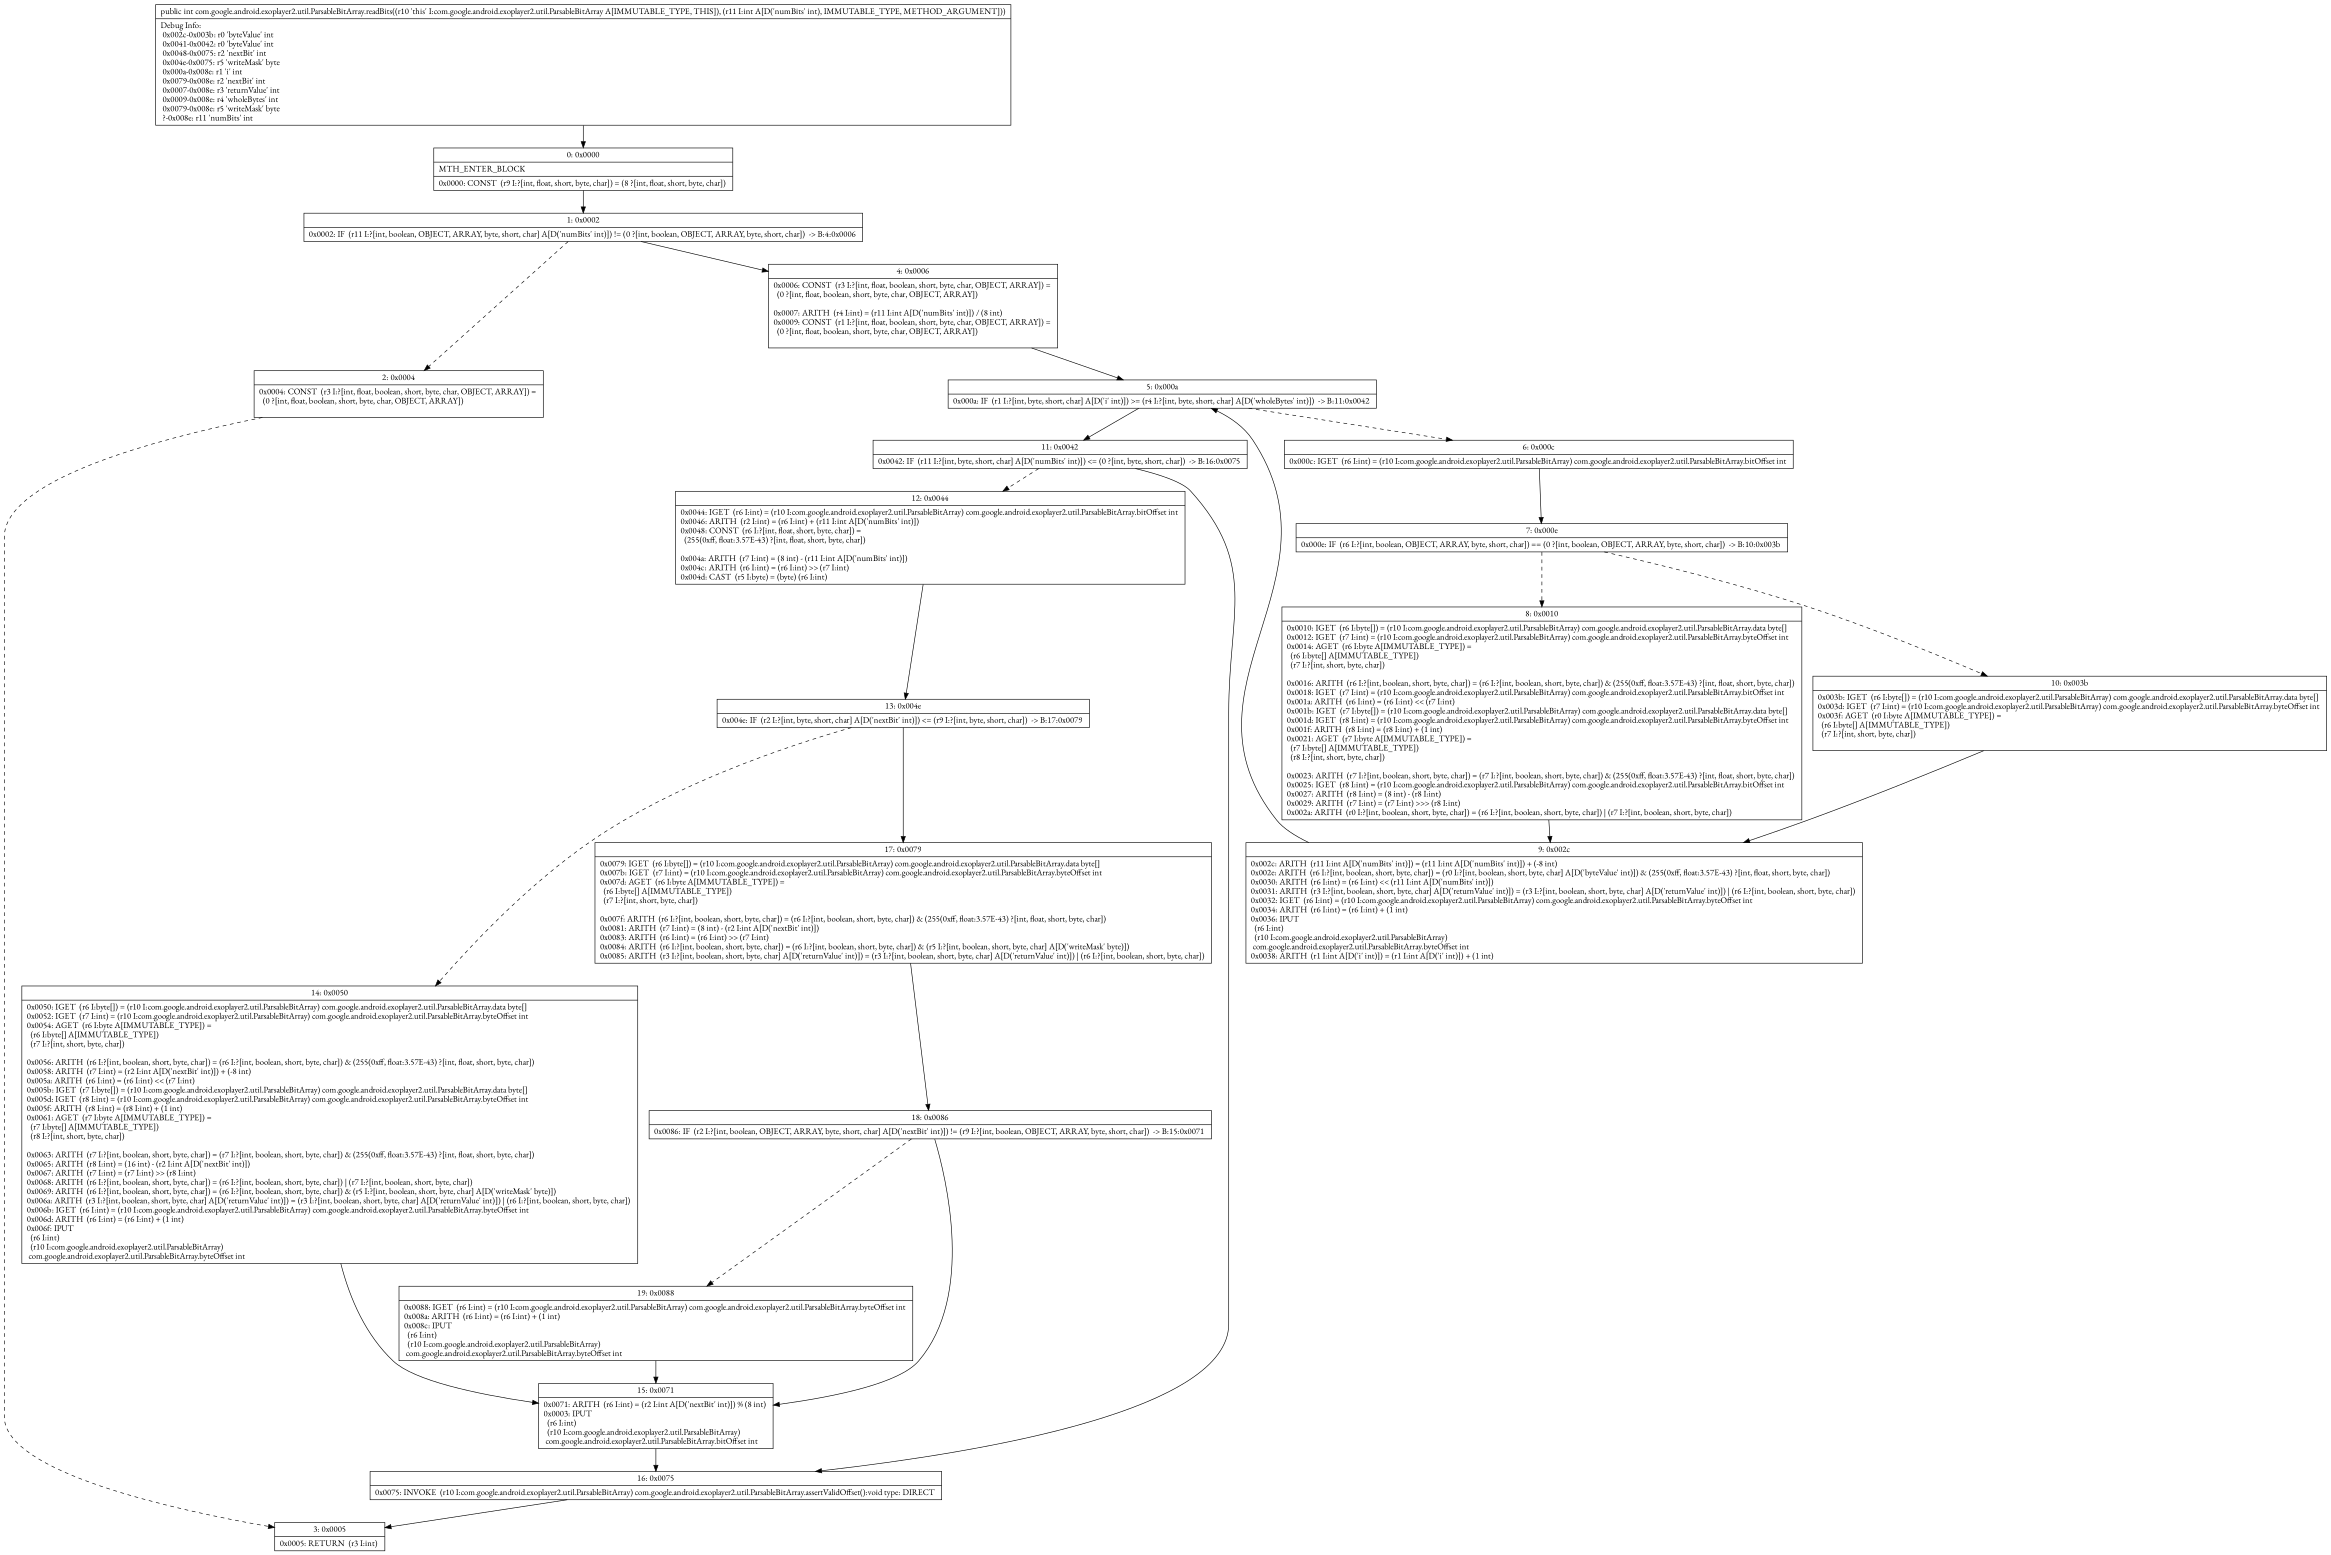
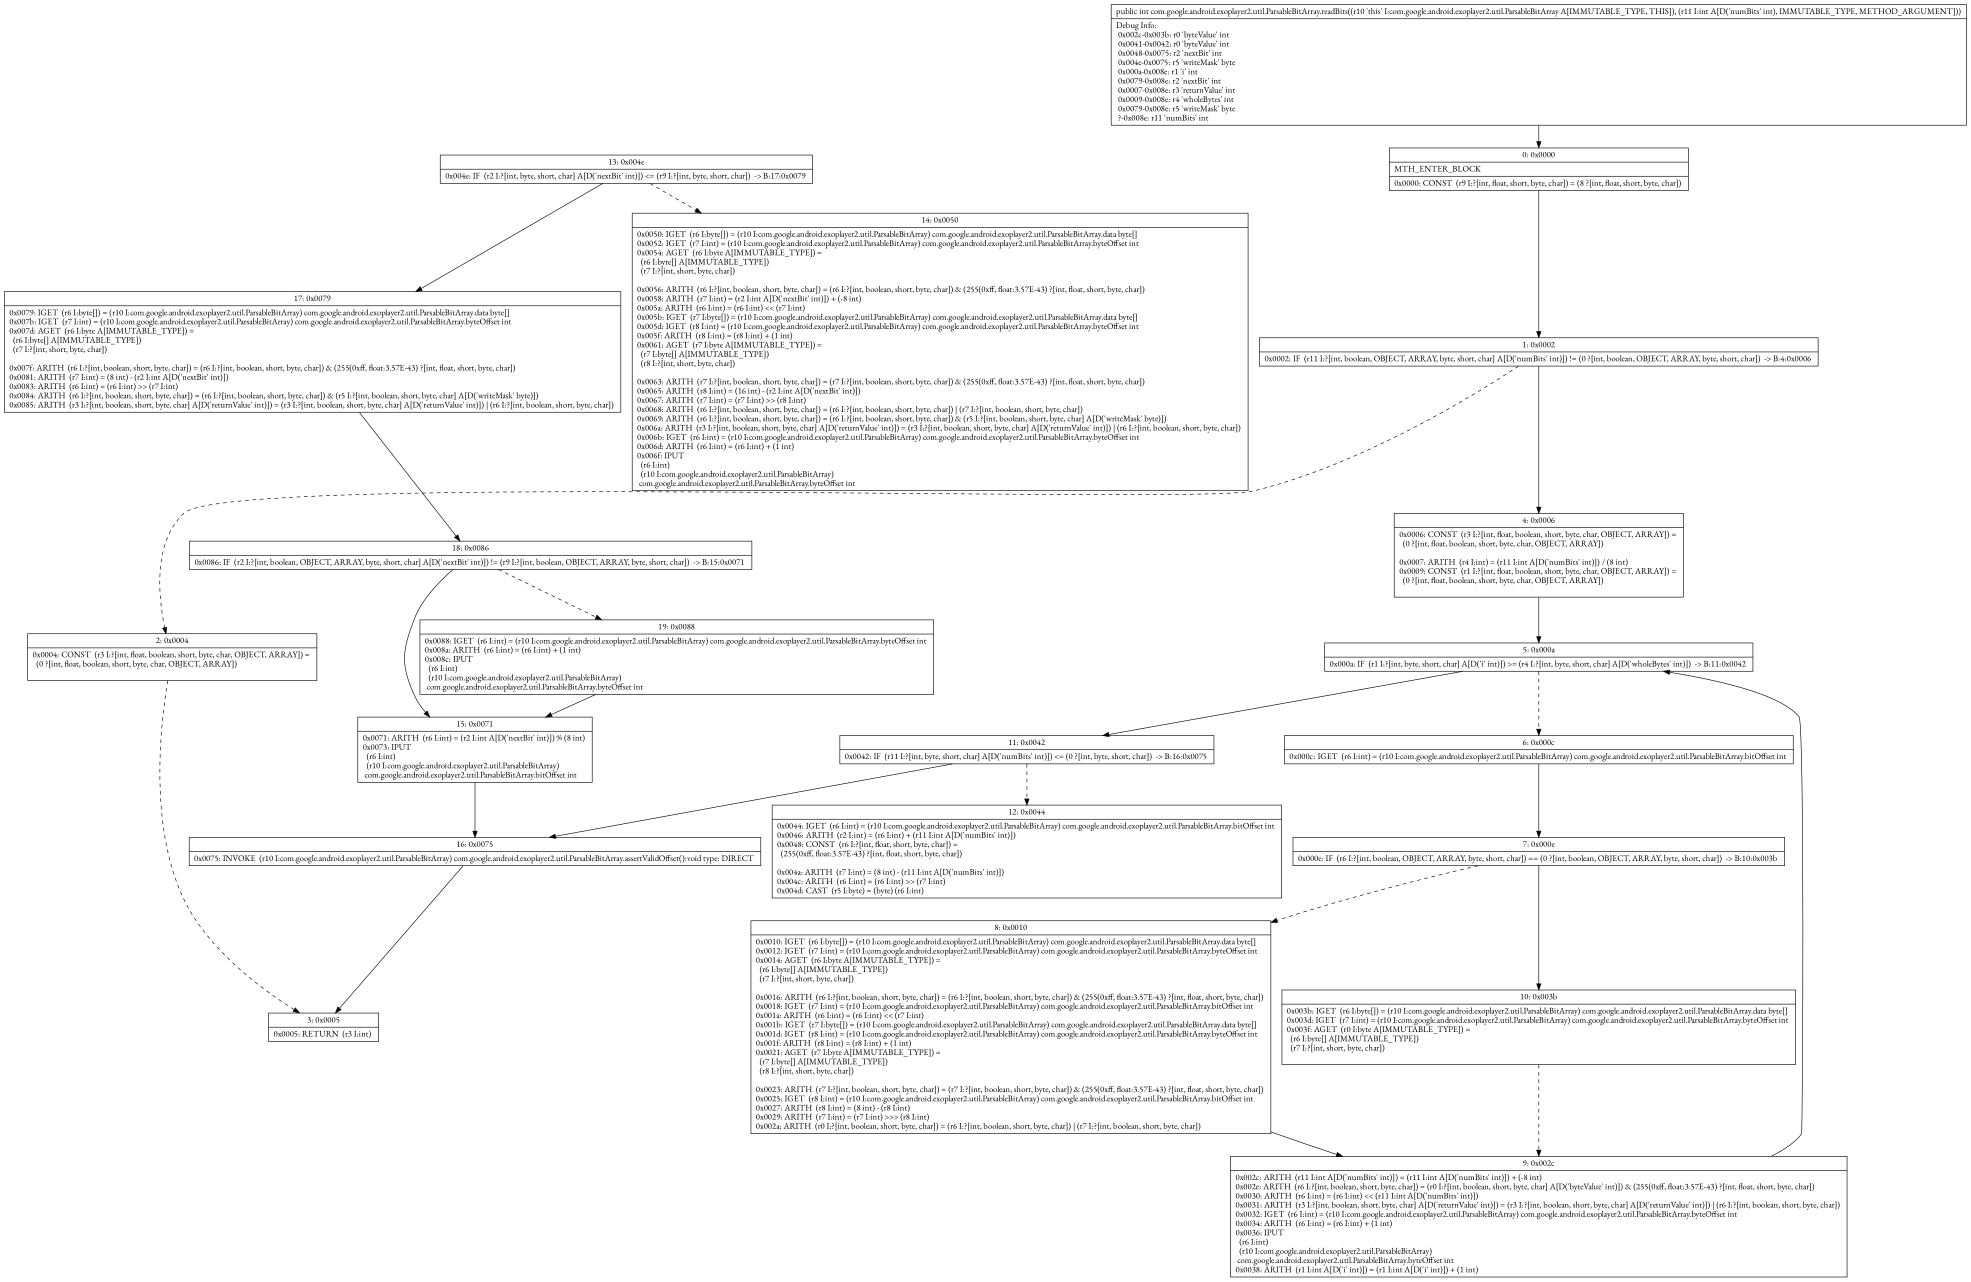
(1796, 603) -> (1539, 925)
(915, 639) -> none
(1867, 798) -> (1539, 1107)
(408, 1371) -> none
(570, 1414) -> (389, 747)
